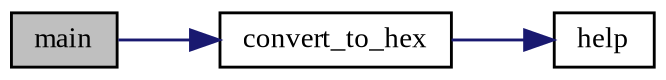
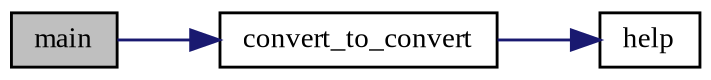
(336, 40) -> (359, 40)
